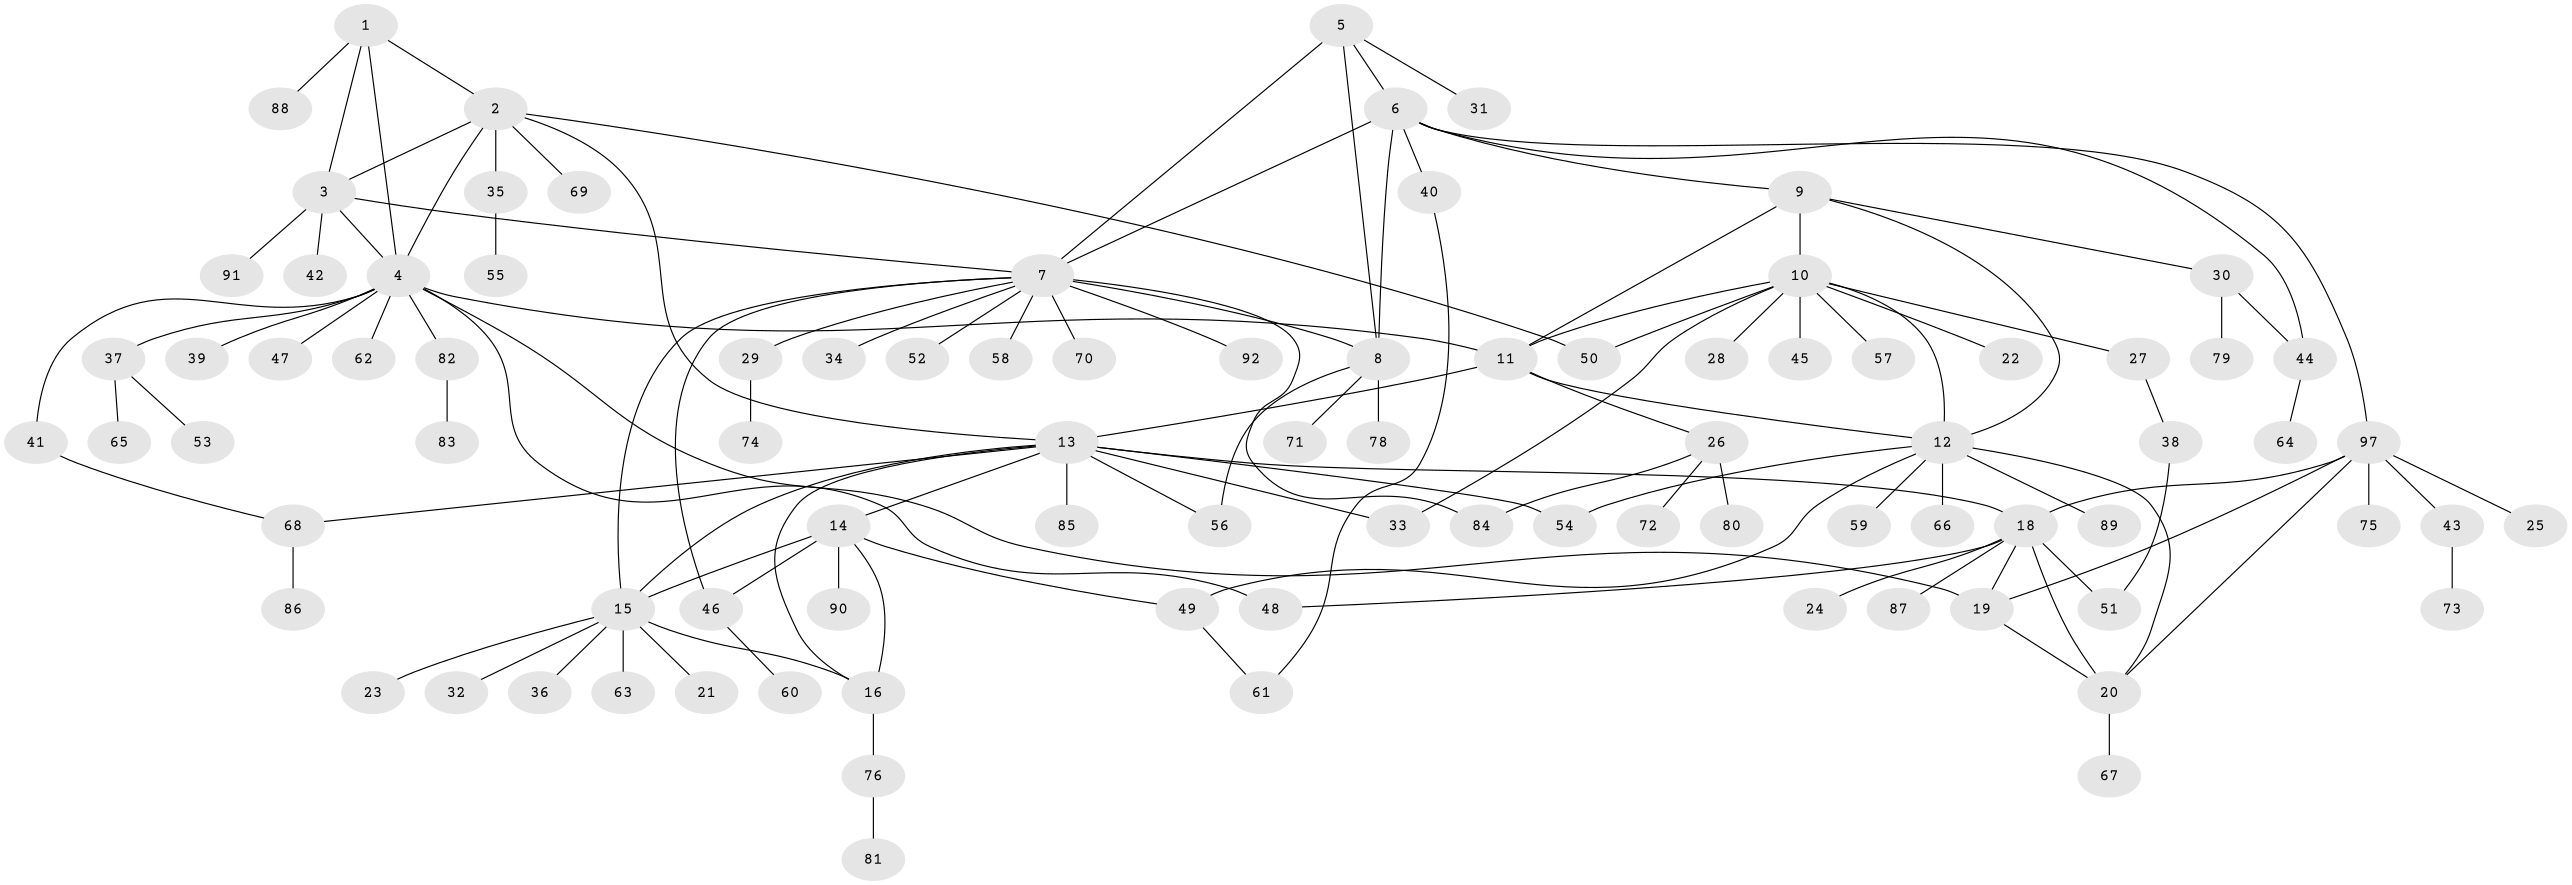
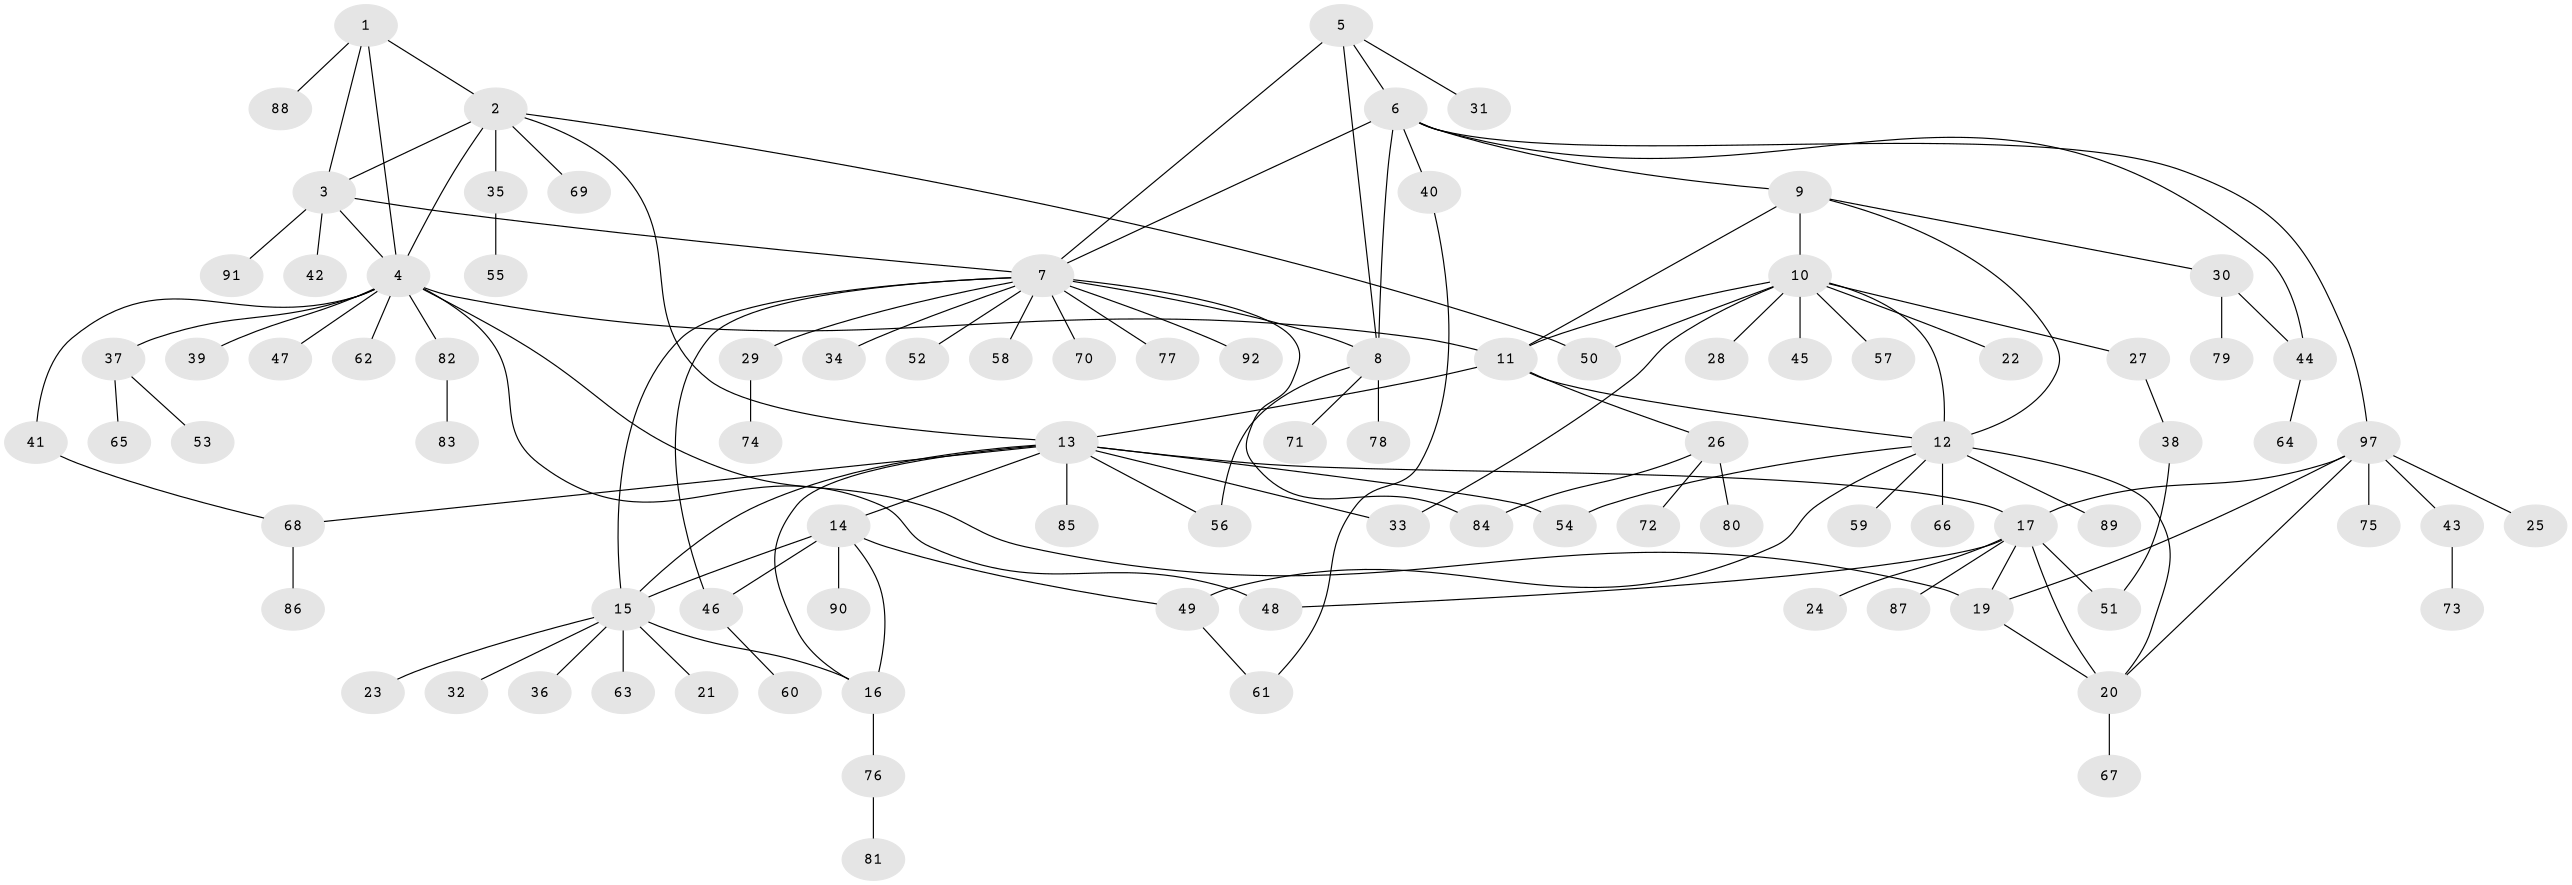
none -> (1168, 359)
(2026, 526) -> (2026, 526)
